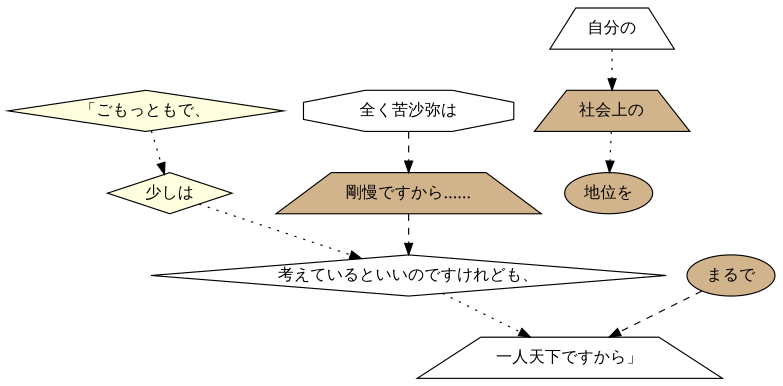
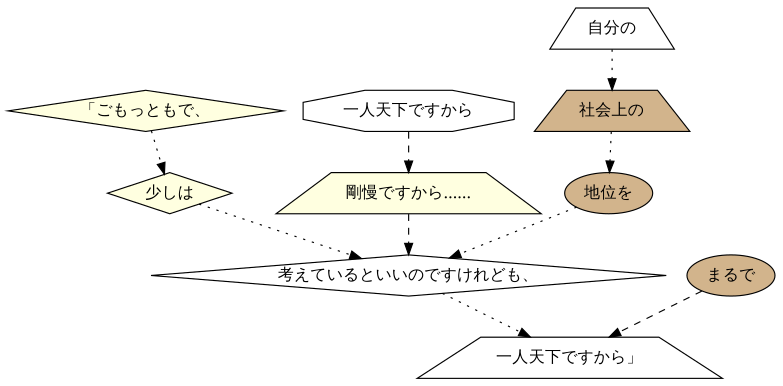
(409, 111) -> (409, 111)
(409, 193) -> (409, 193)
none -> (518, 230)
